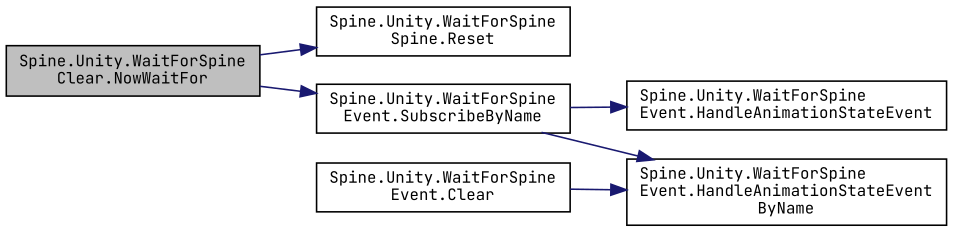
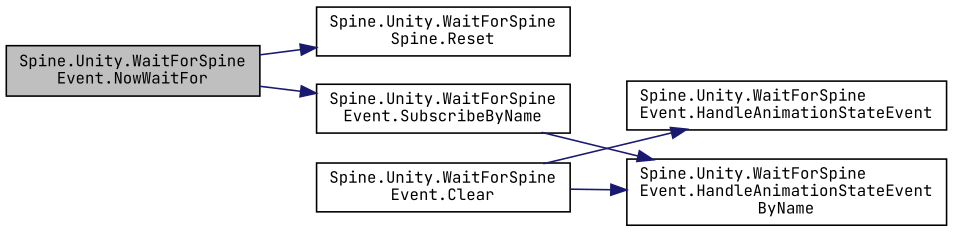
(133, 71) -> (133, 71)
(590, 107) -> (585, 154)
